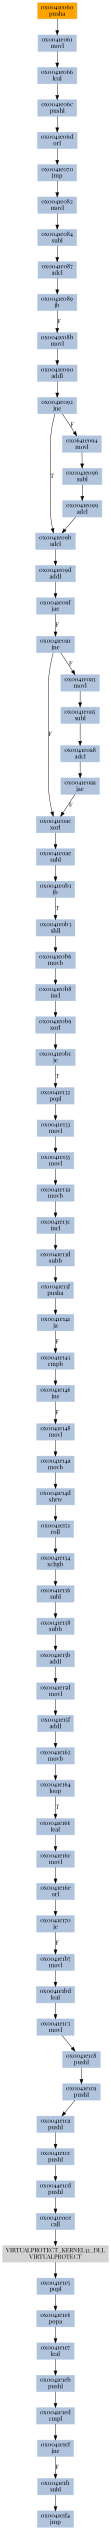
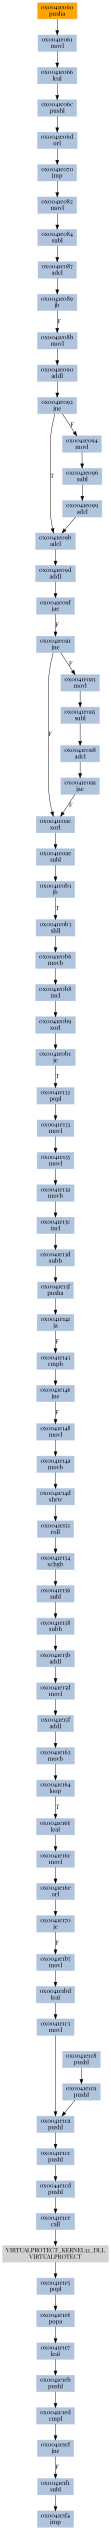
(82, 444) -> (82, 444)
(67, 2042) -> (56, 2073)
(56, 2221) -> (56, 2221)
